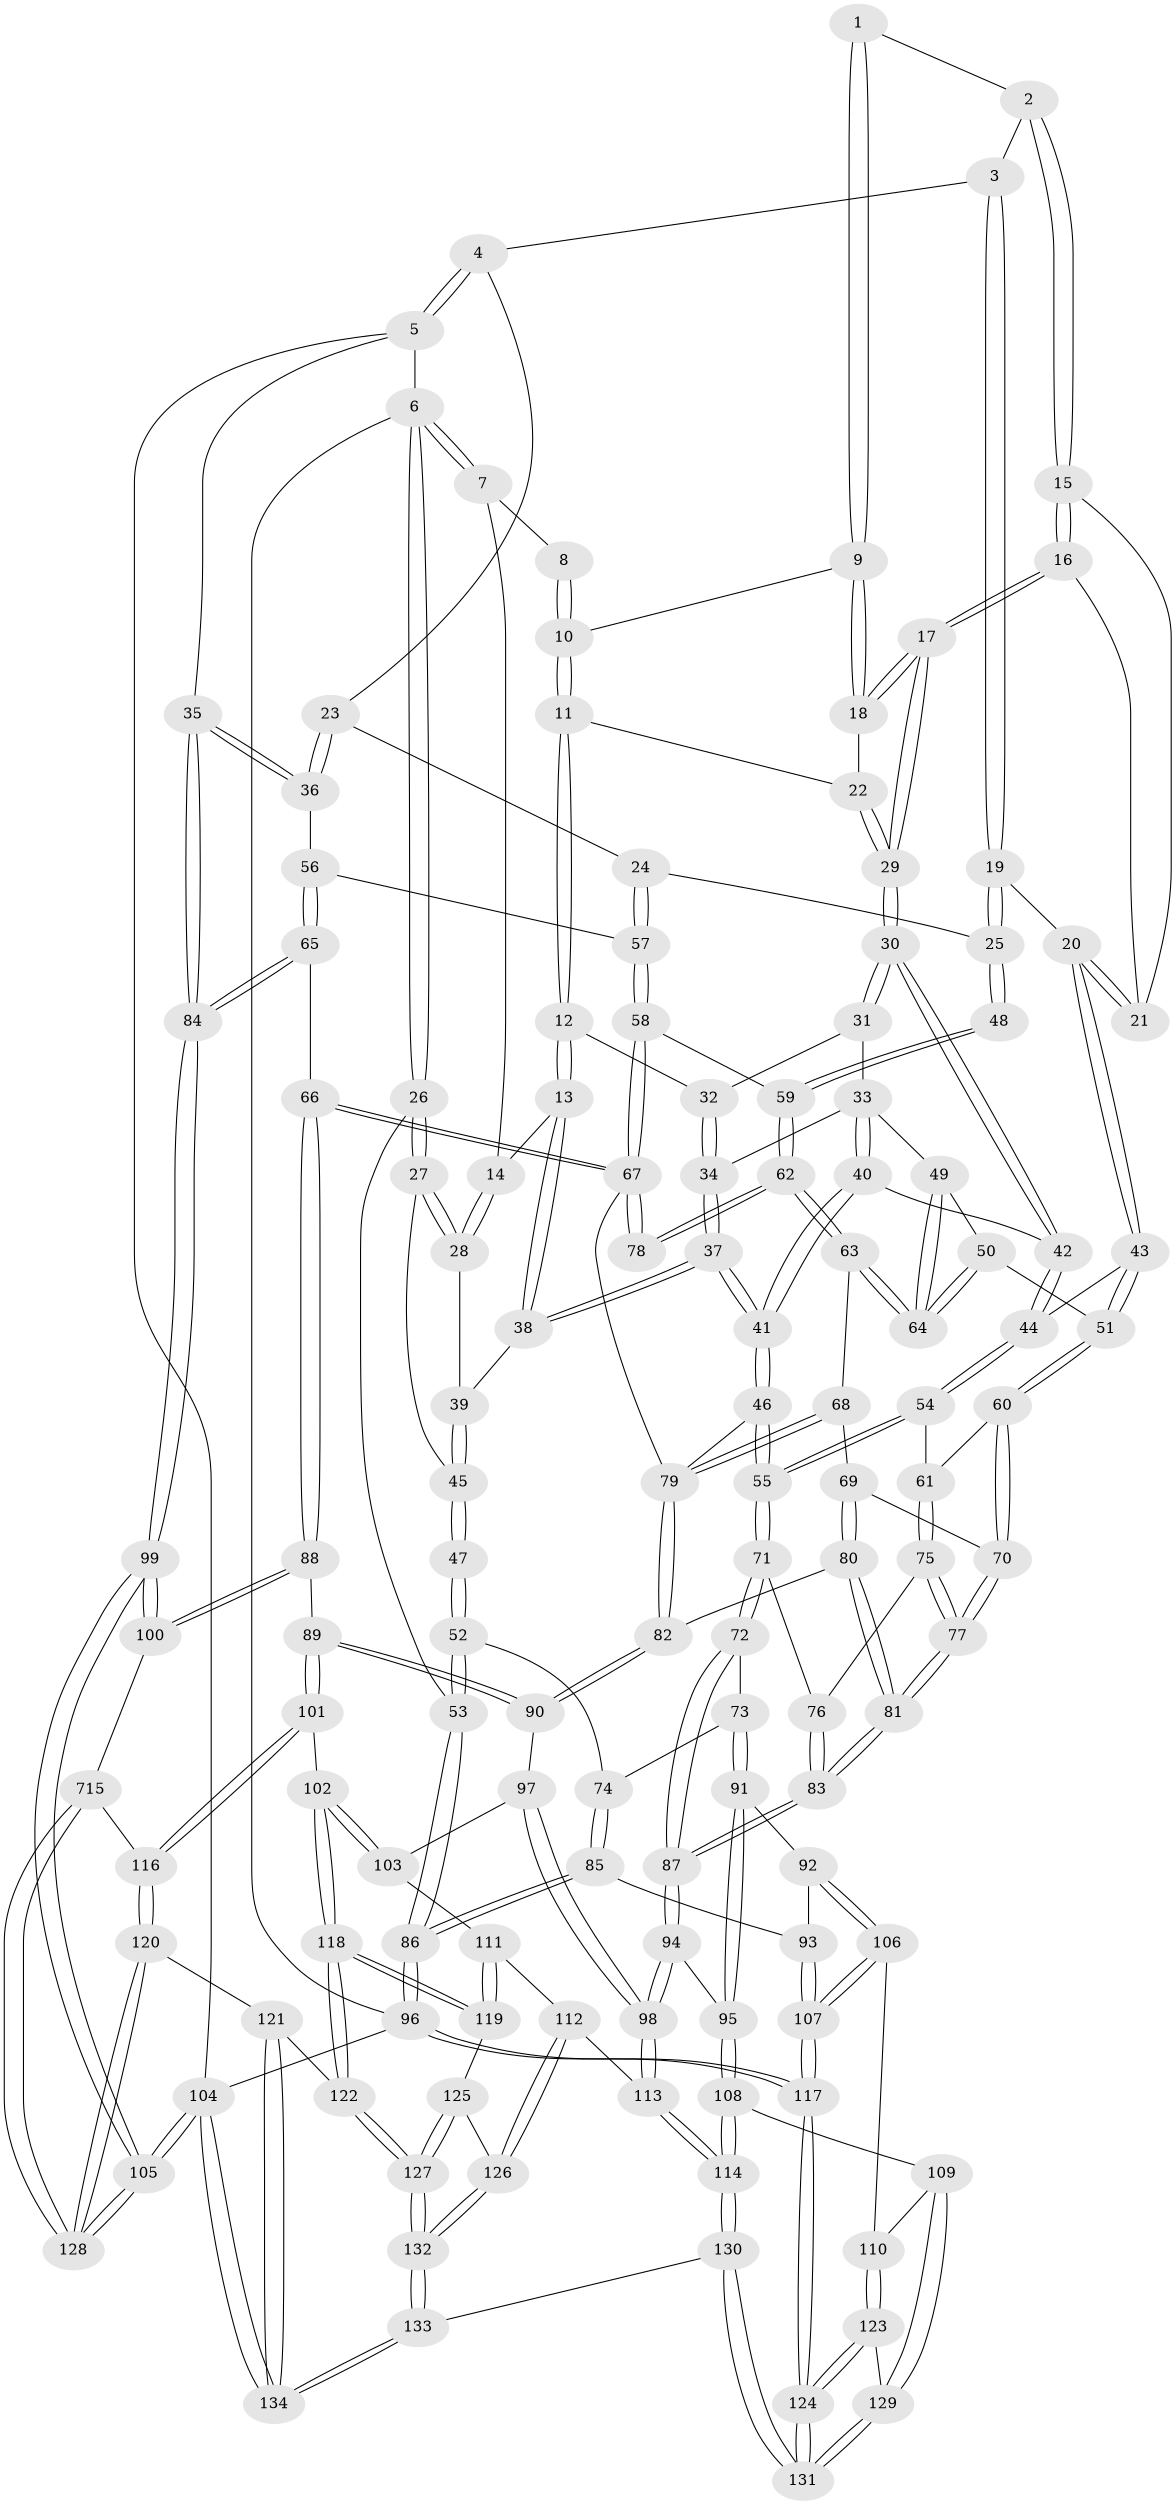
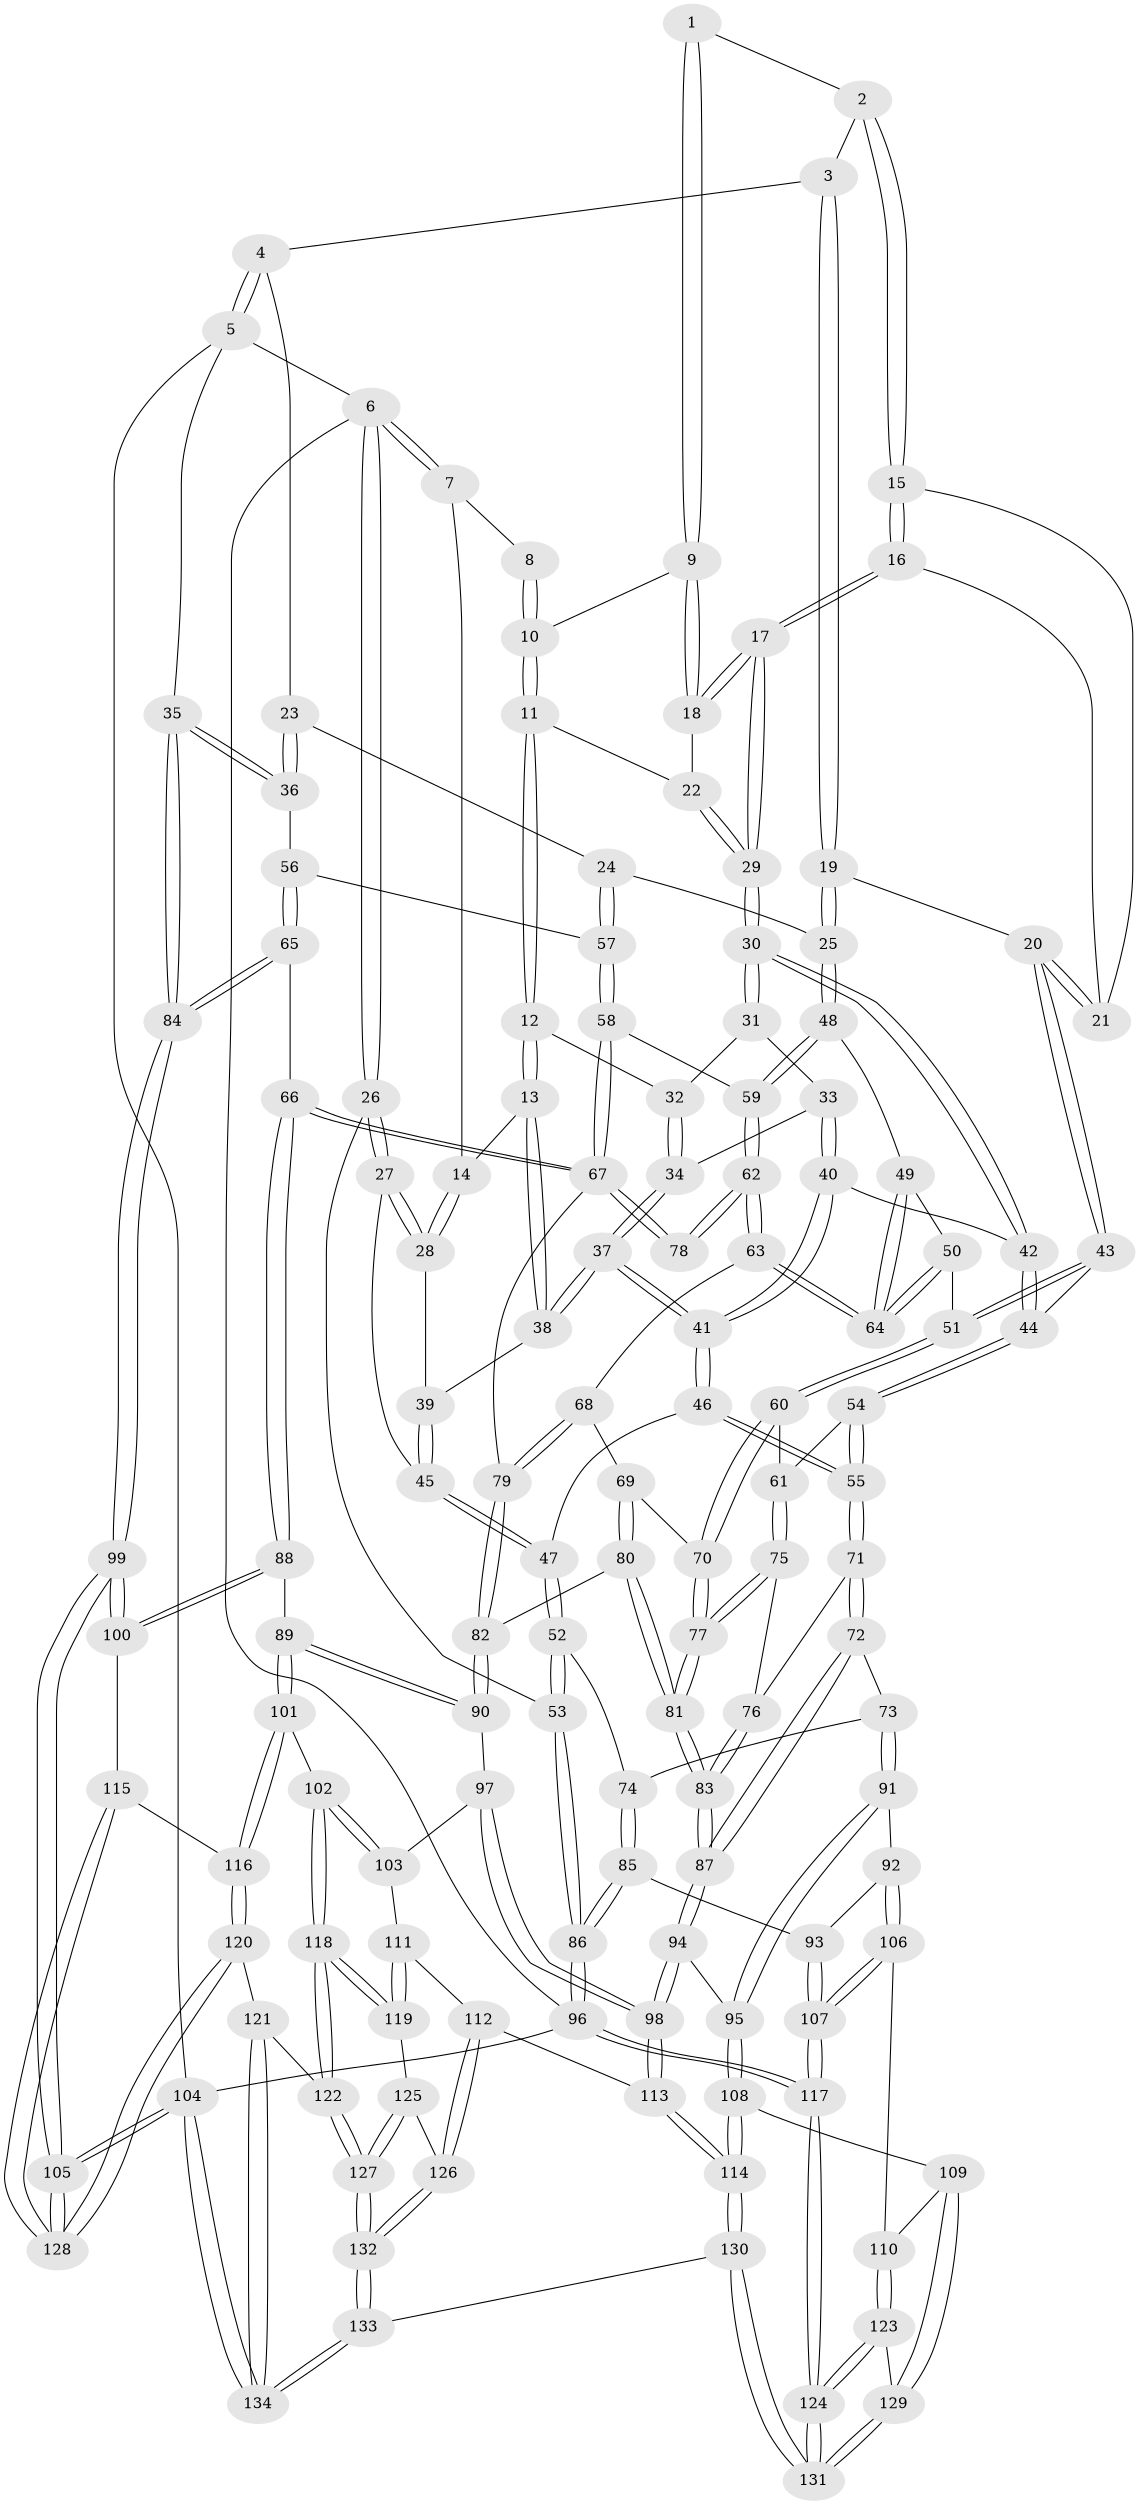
(901, 1137) -> (875, 1096)
(716, 1444) -> (594, 1458)
(91, 1790) -> (117, 1790)
